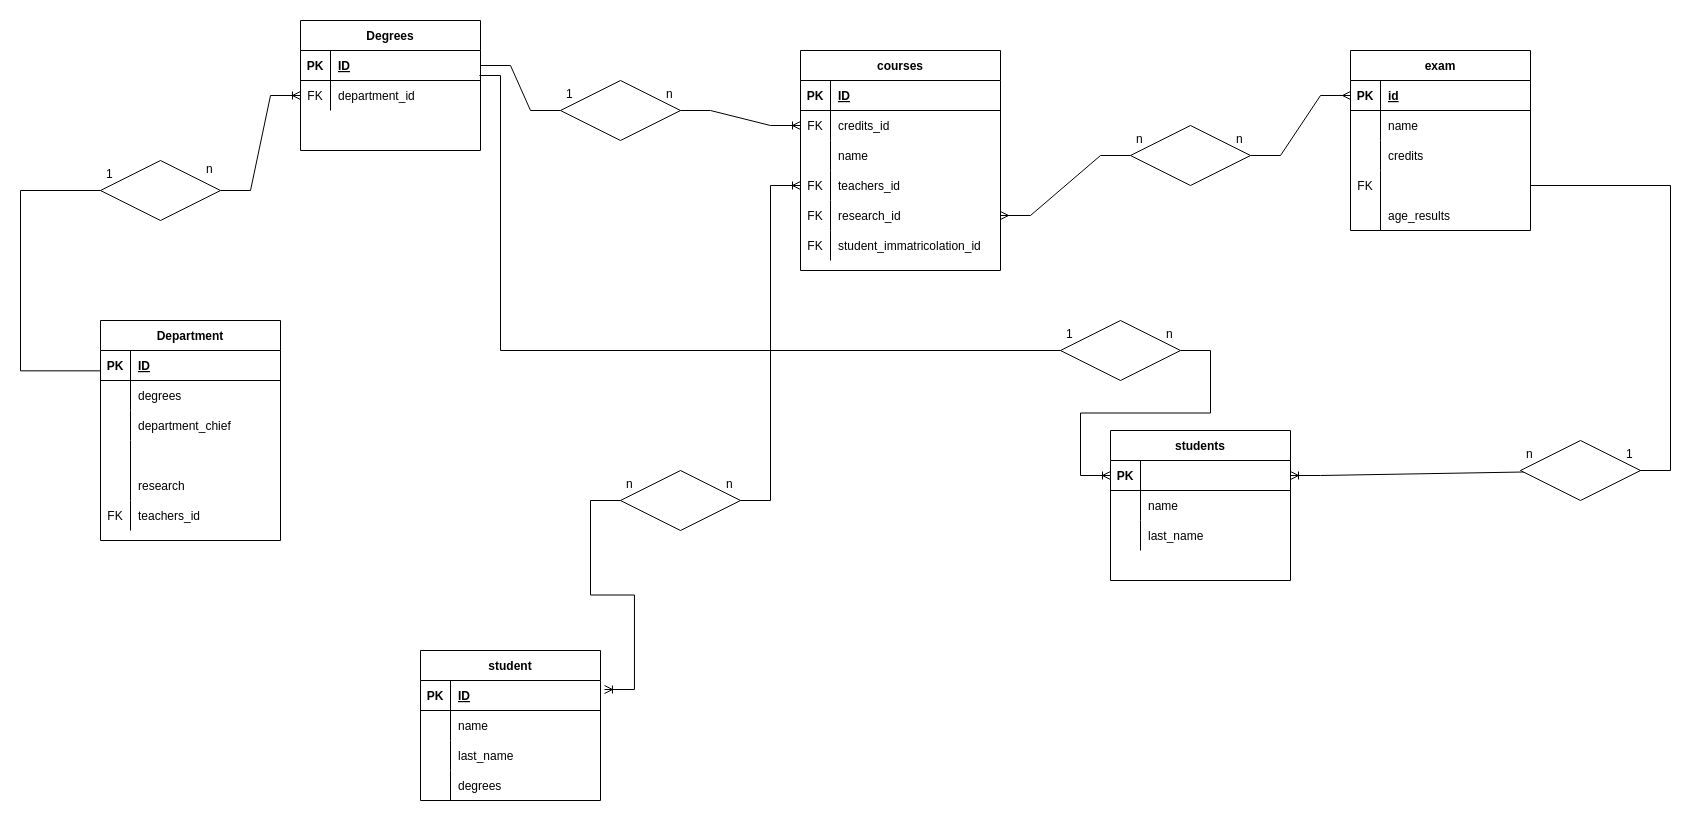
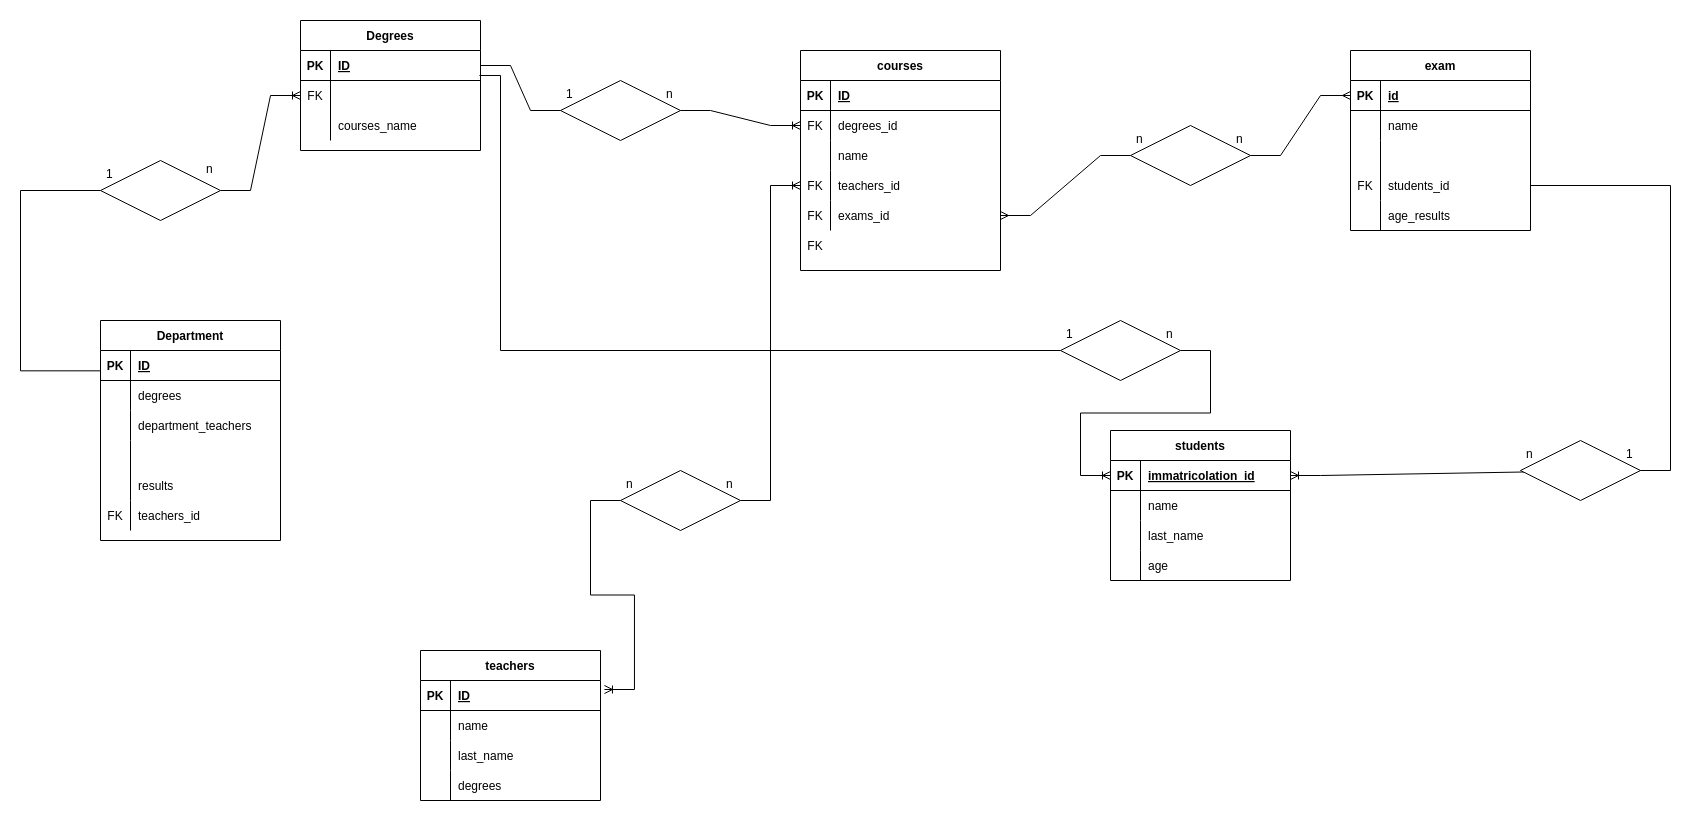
(406, 96) -> none
none -> (406, 126)
(868, 126) -> (870, 126)
(1456, 156) -> none
none -> (1456, 186)
(873, 216) -> (863, 216)
(916, 246) -> none
(190, 426) -> (202, 426)
none -> (1216, 476)
(165, 486) -> (160, 486)
none -> (1216, 566)
(510, 666) -> (510, 666)
